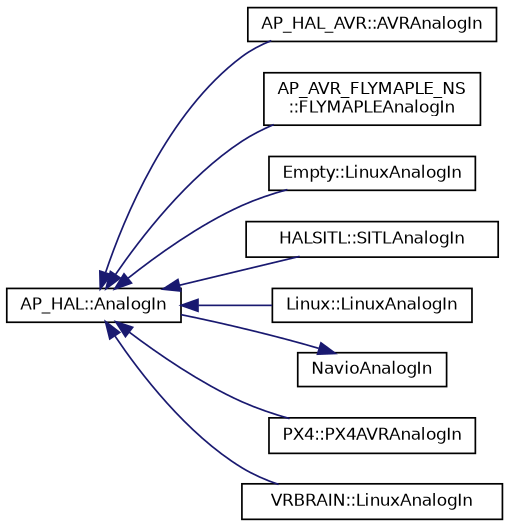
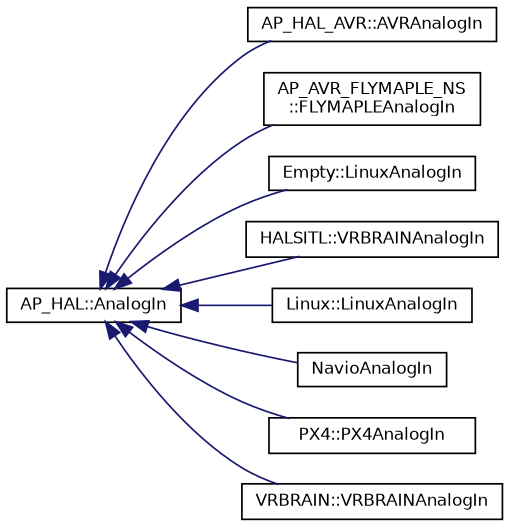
(372, 239) -> (372, 239)
(250, 330) -> (222, 346)
(372, 436) -> (372, 436)
(372, 502) -> (372, 502)
